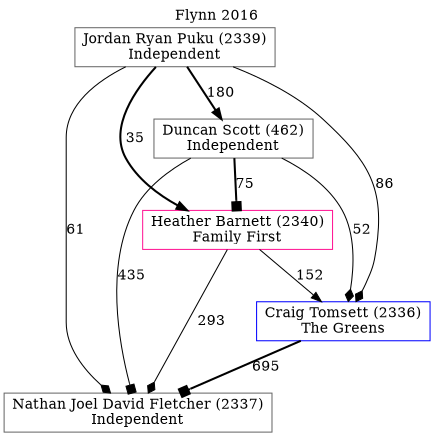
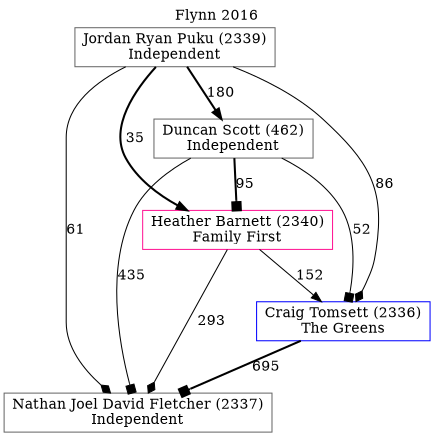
(245, 184) -> (245, 184)
(342, 210) -> (343, 211)
